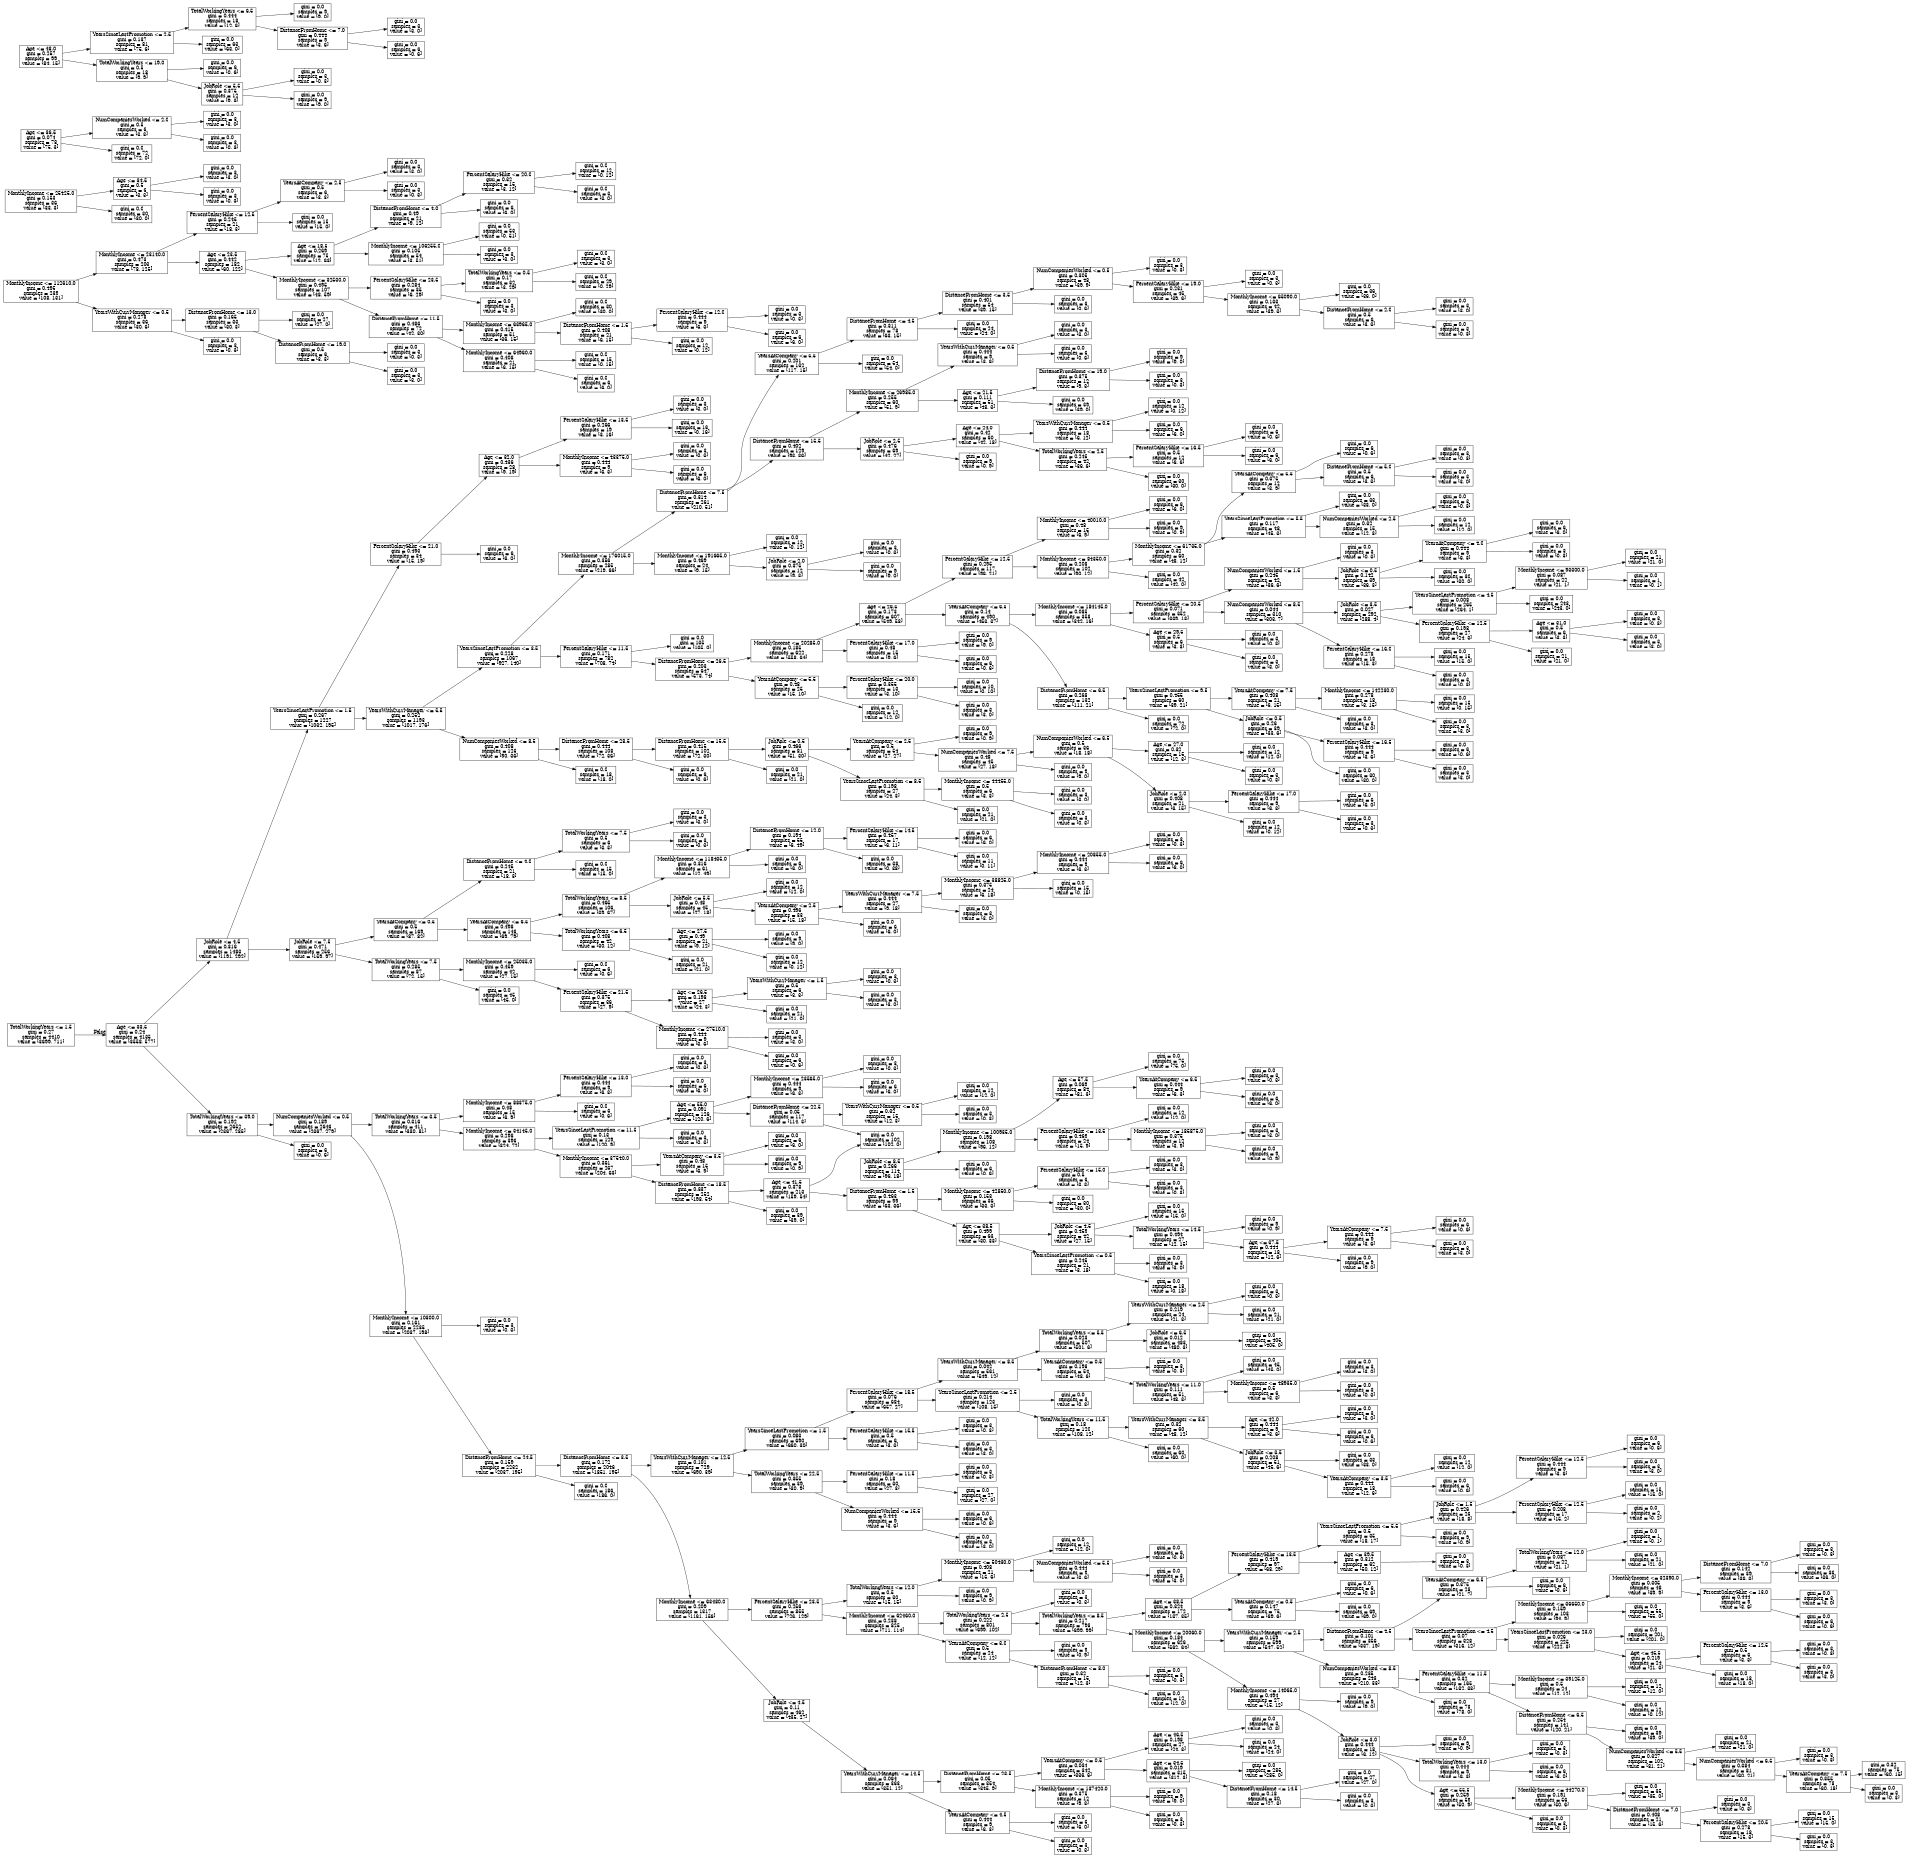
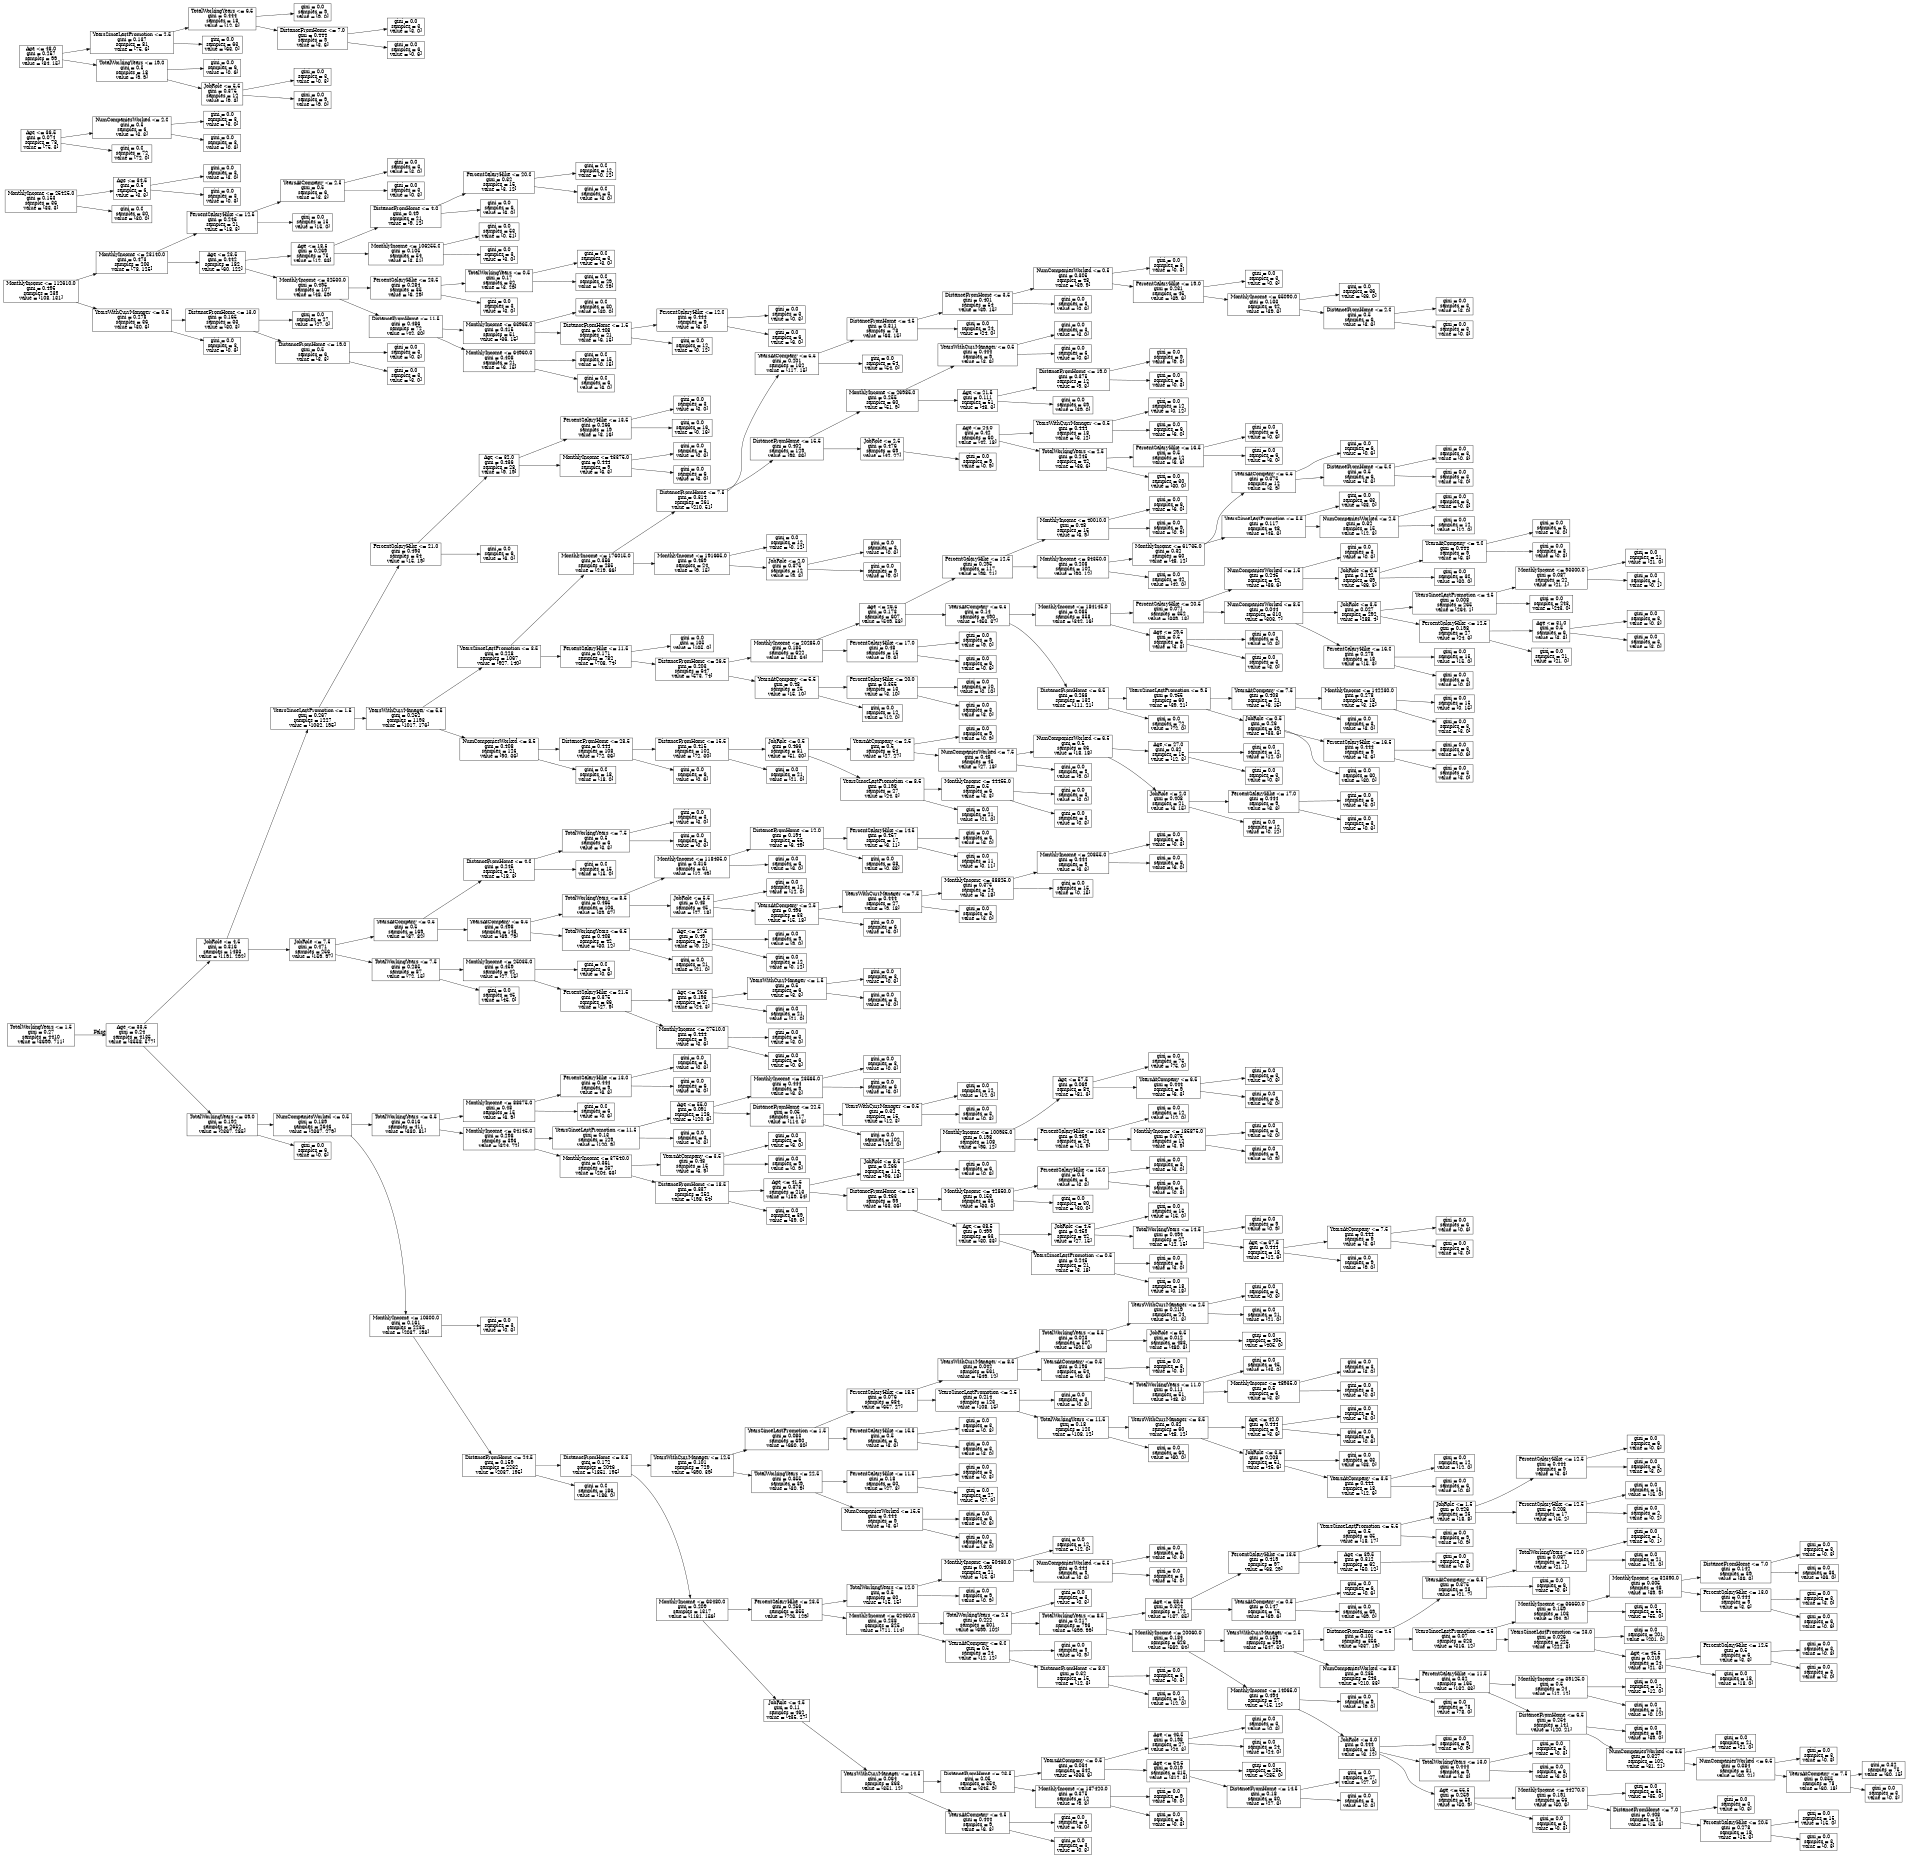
(928, 443) -> none
(692, 1000) -> (692, 1000)
(834, 1166) -> (834, 1180)
